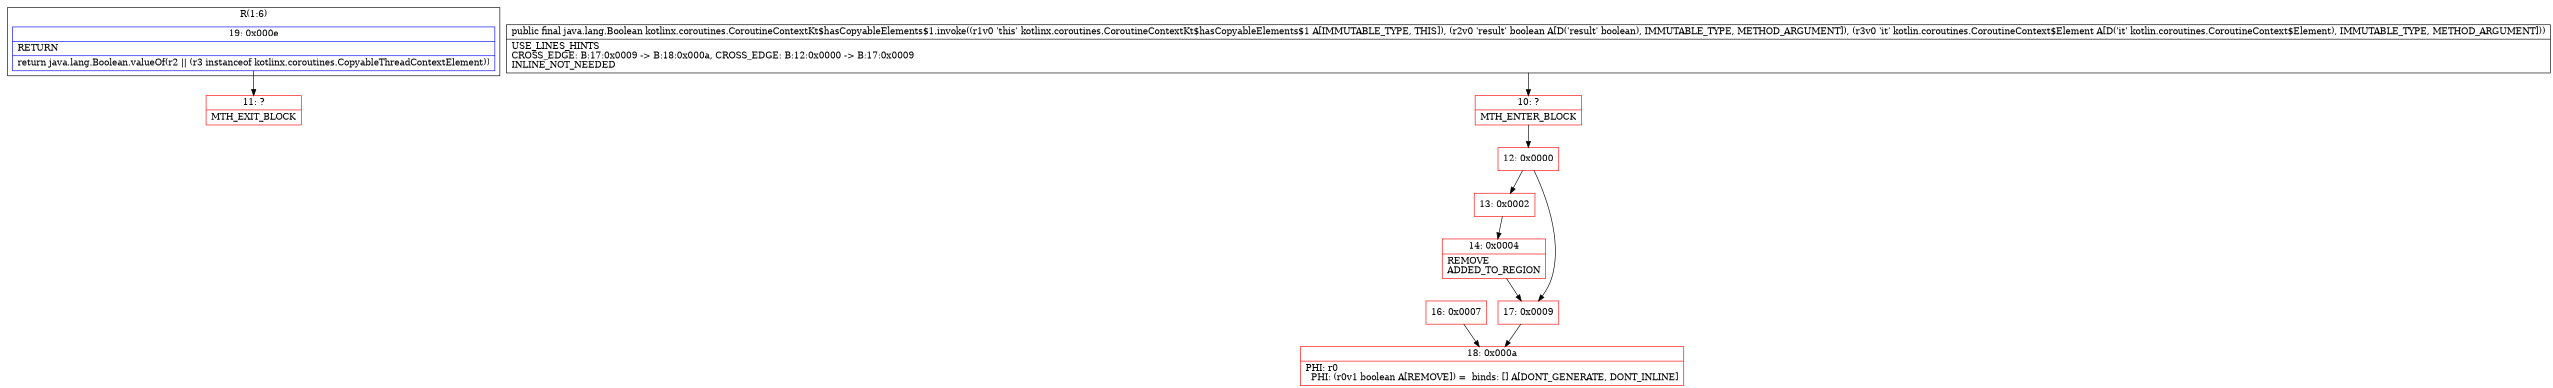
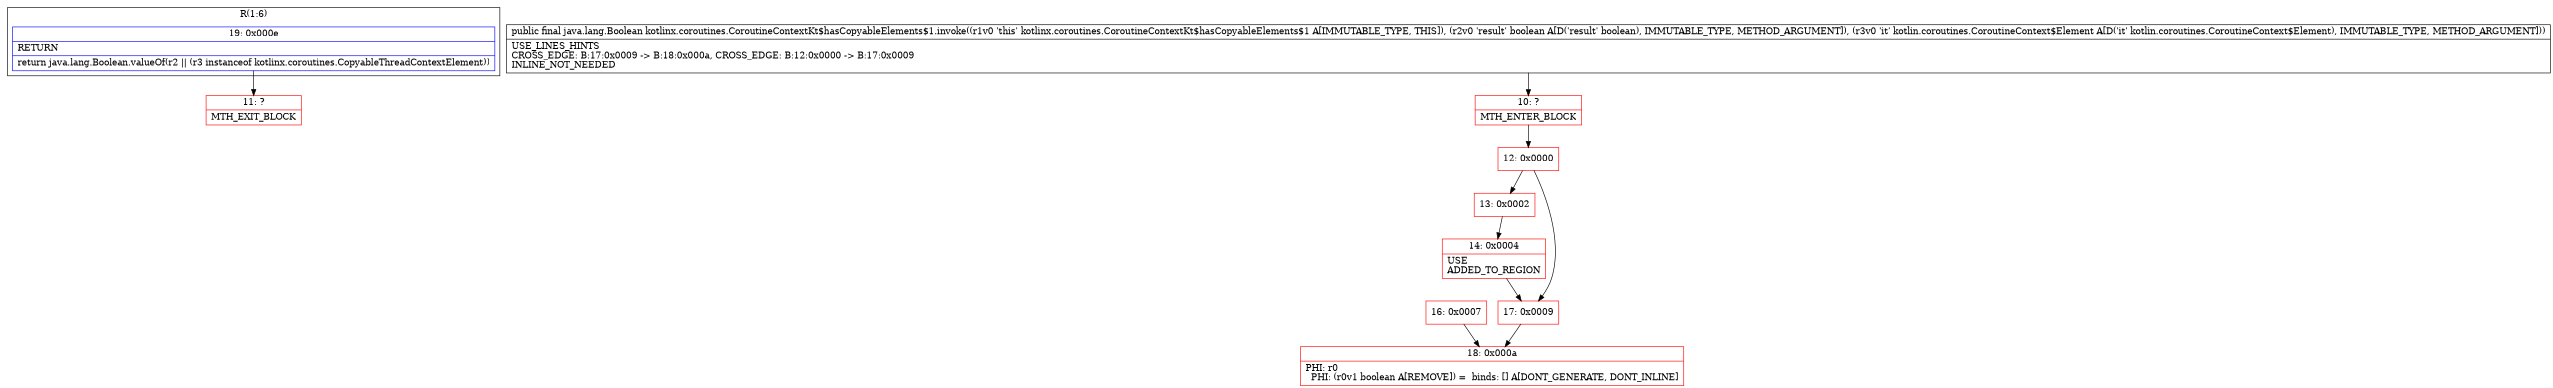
(1468, 261) -> (1458, 261)
